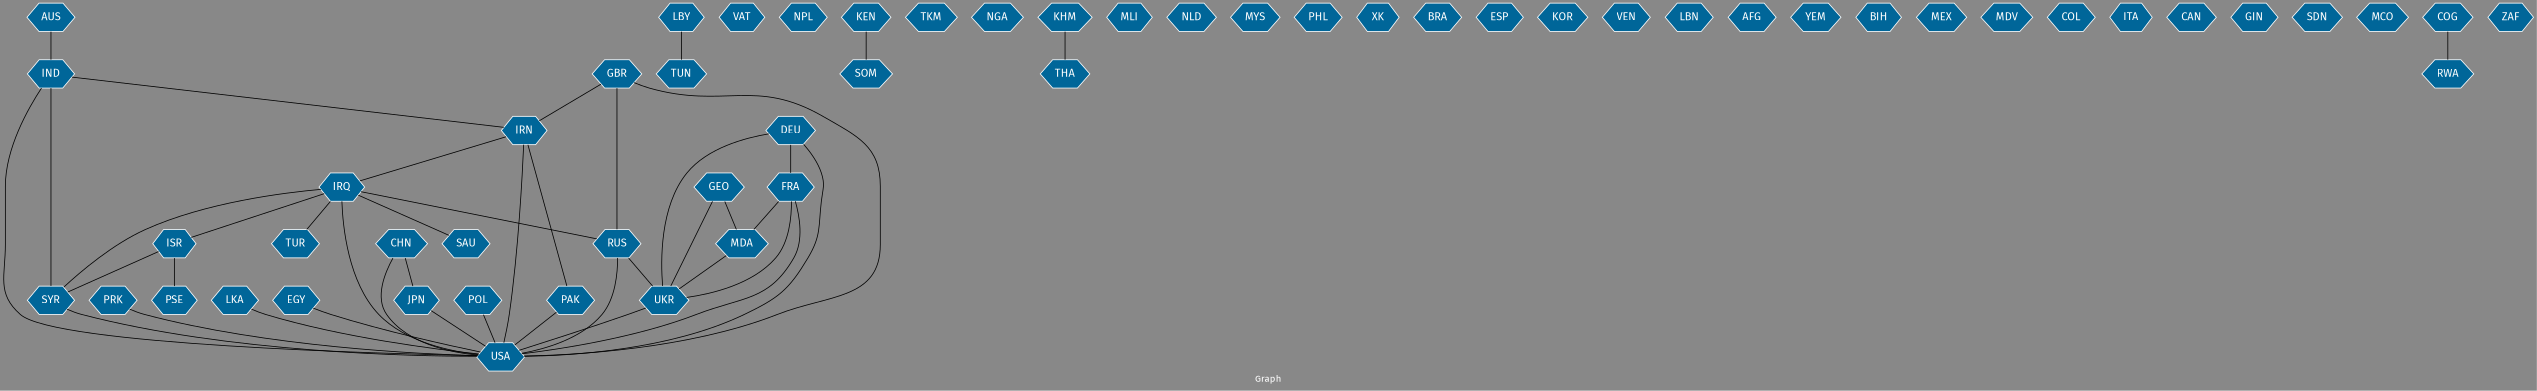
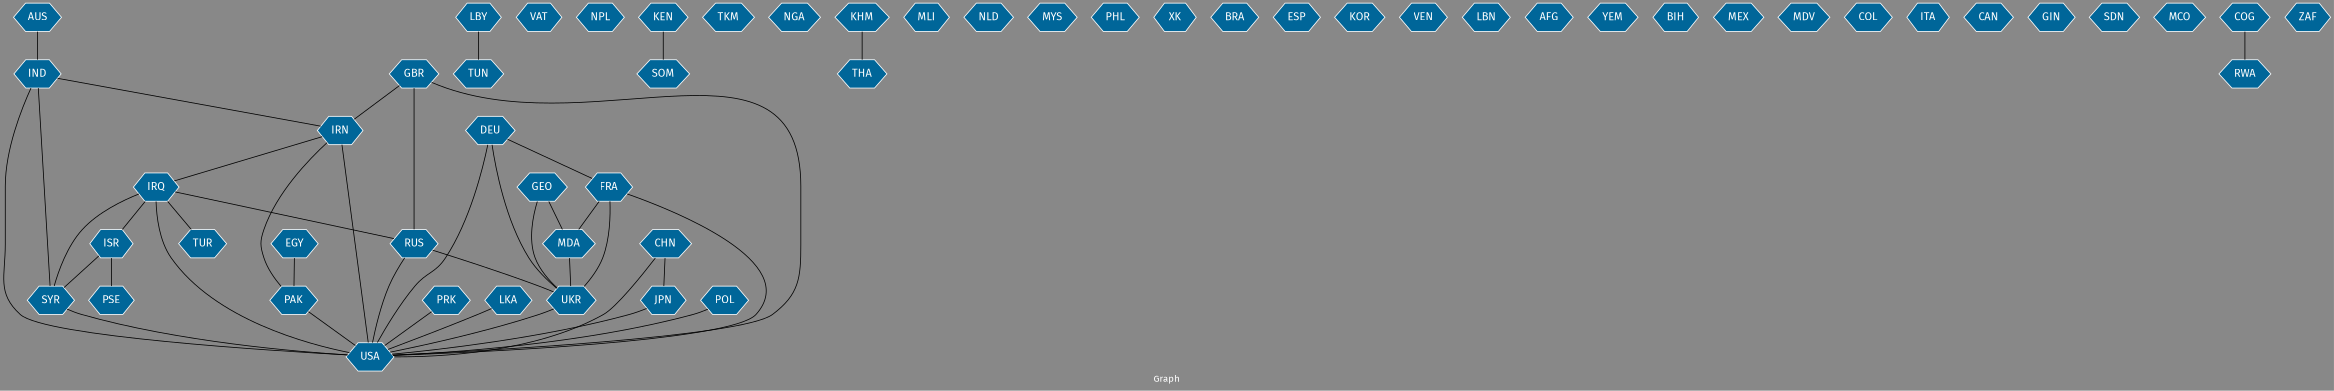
(466, 244) -> none
(392, 332) -> (294, 272)
